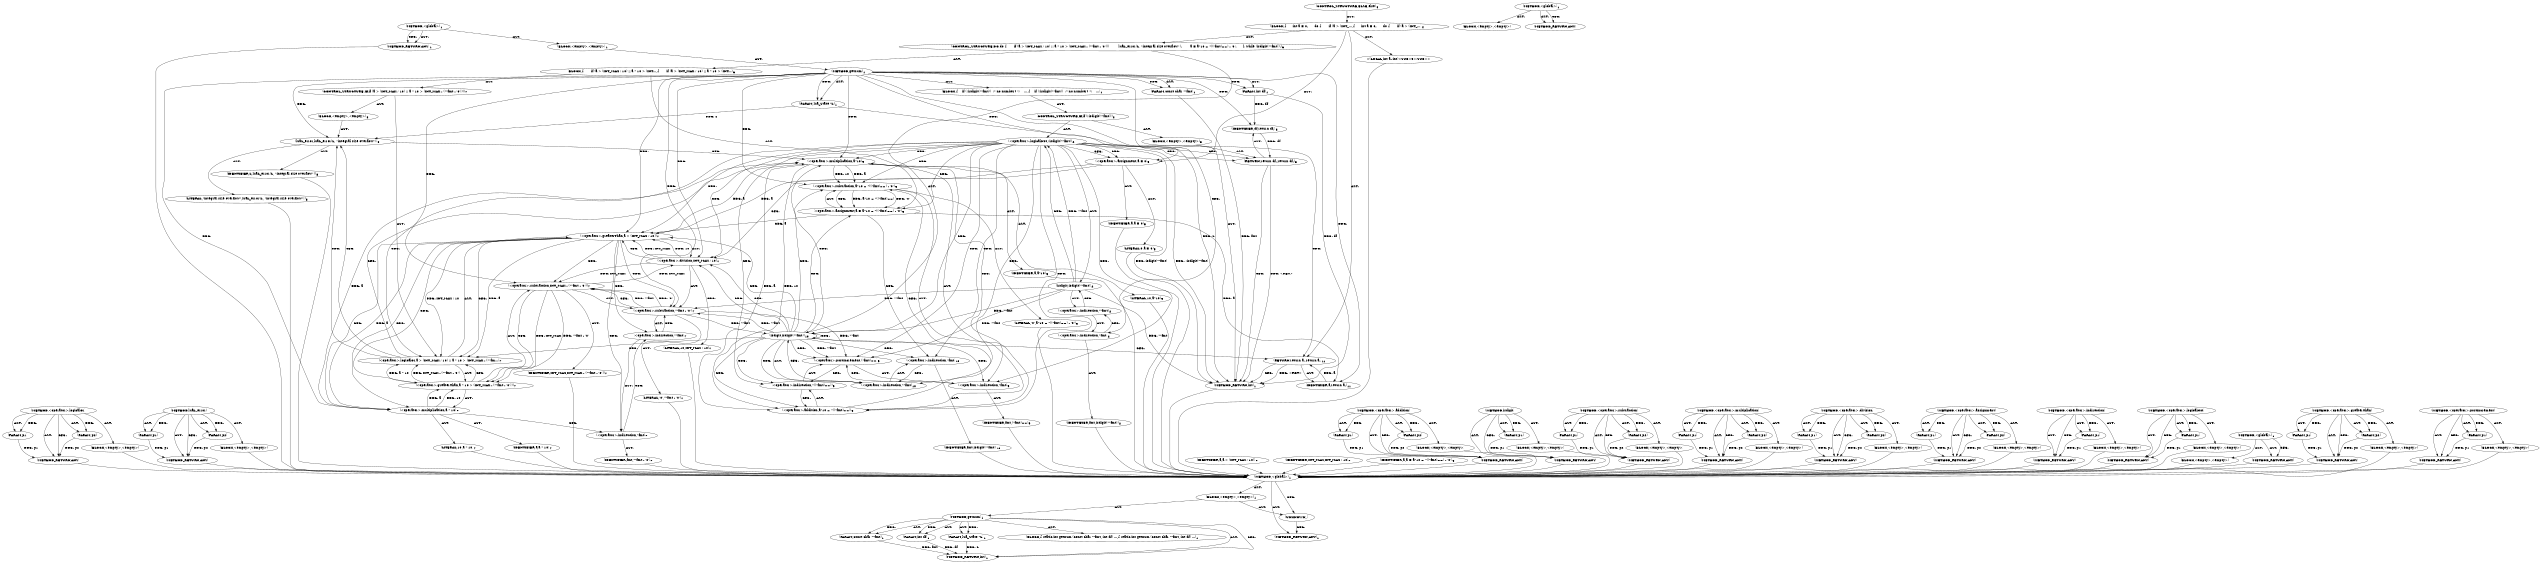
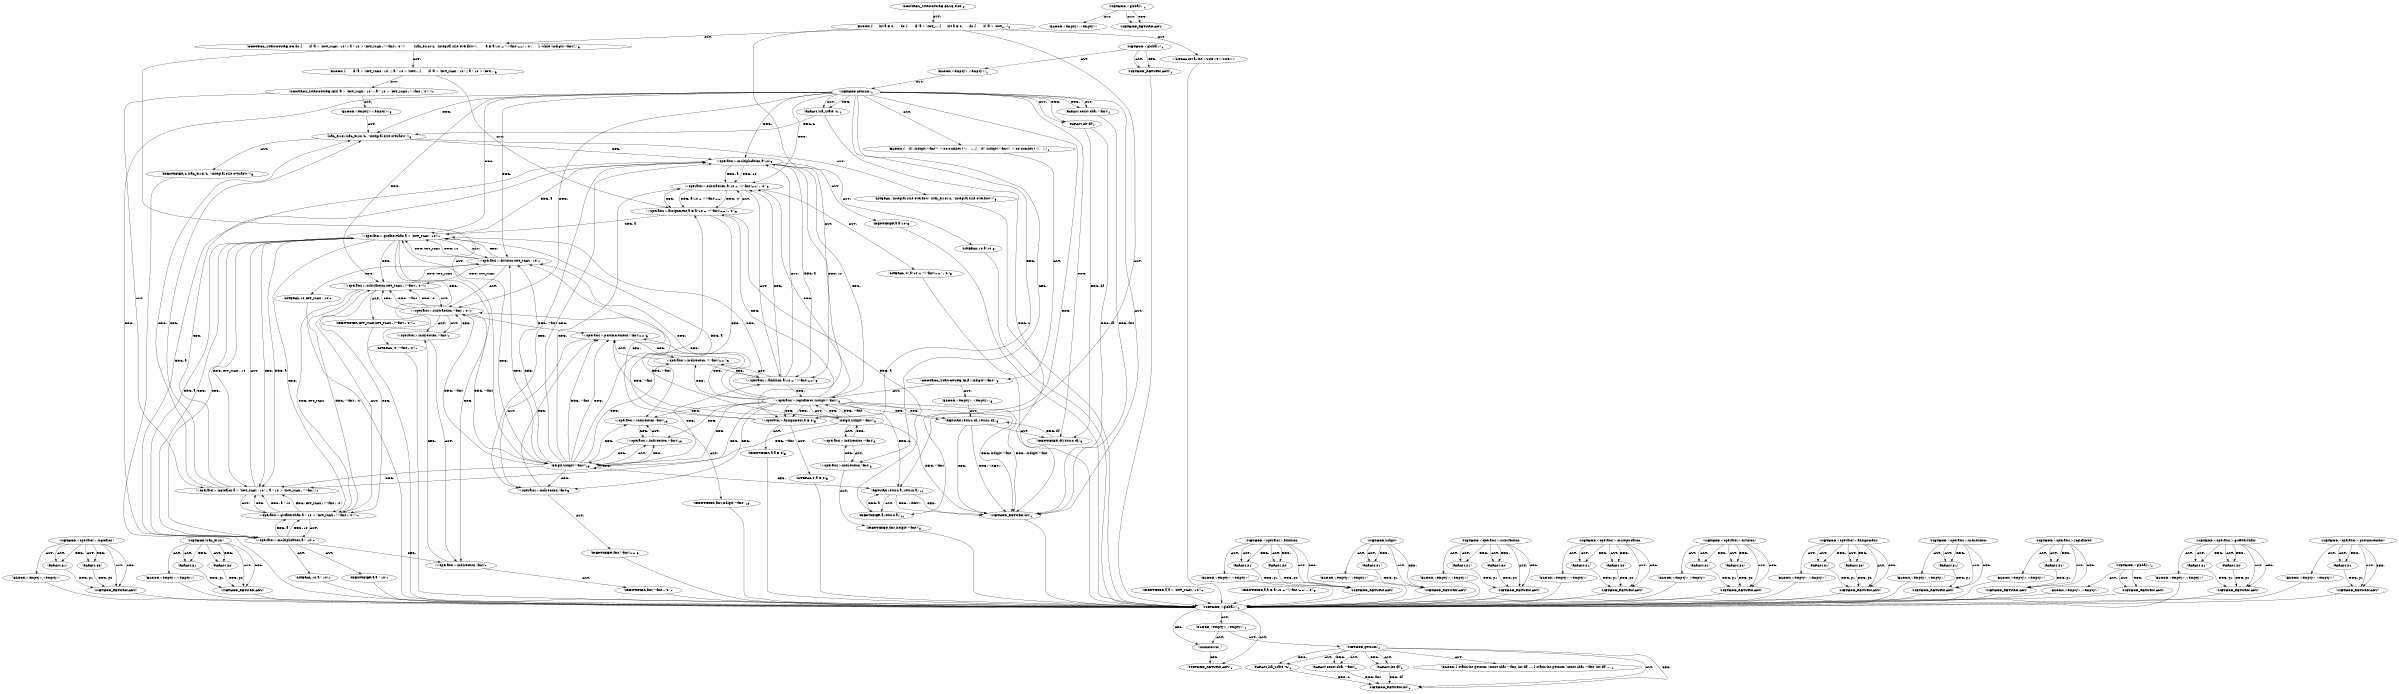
(1317, 249) -> (905, 441)
(640, 281) -> none
(1072, 330) -> (794, 390)
(1318, 460) -> none
